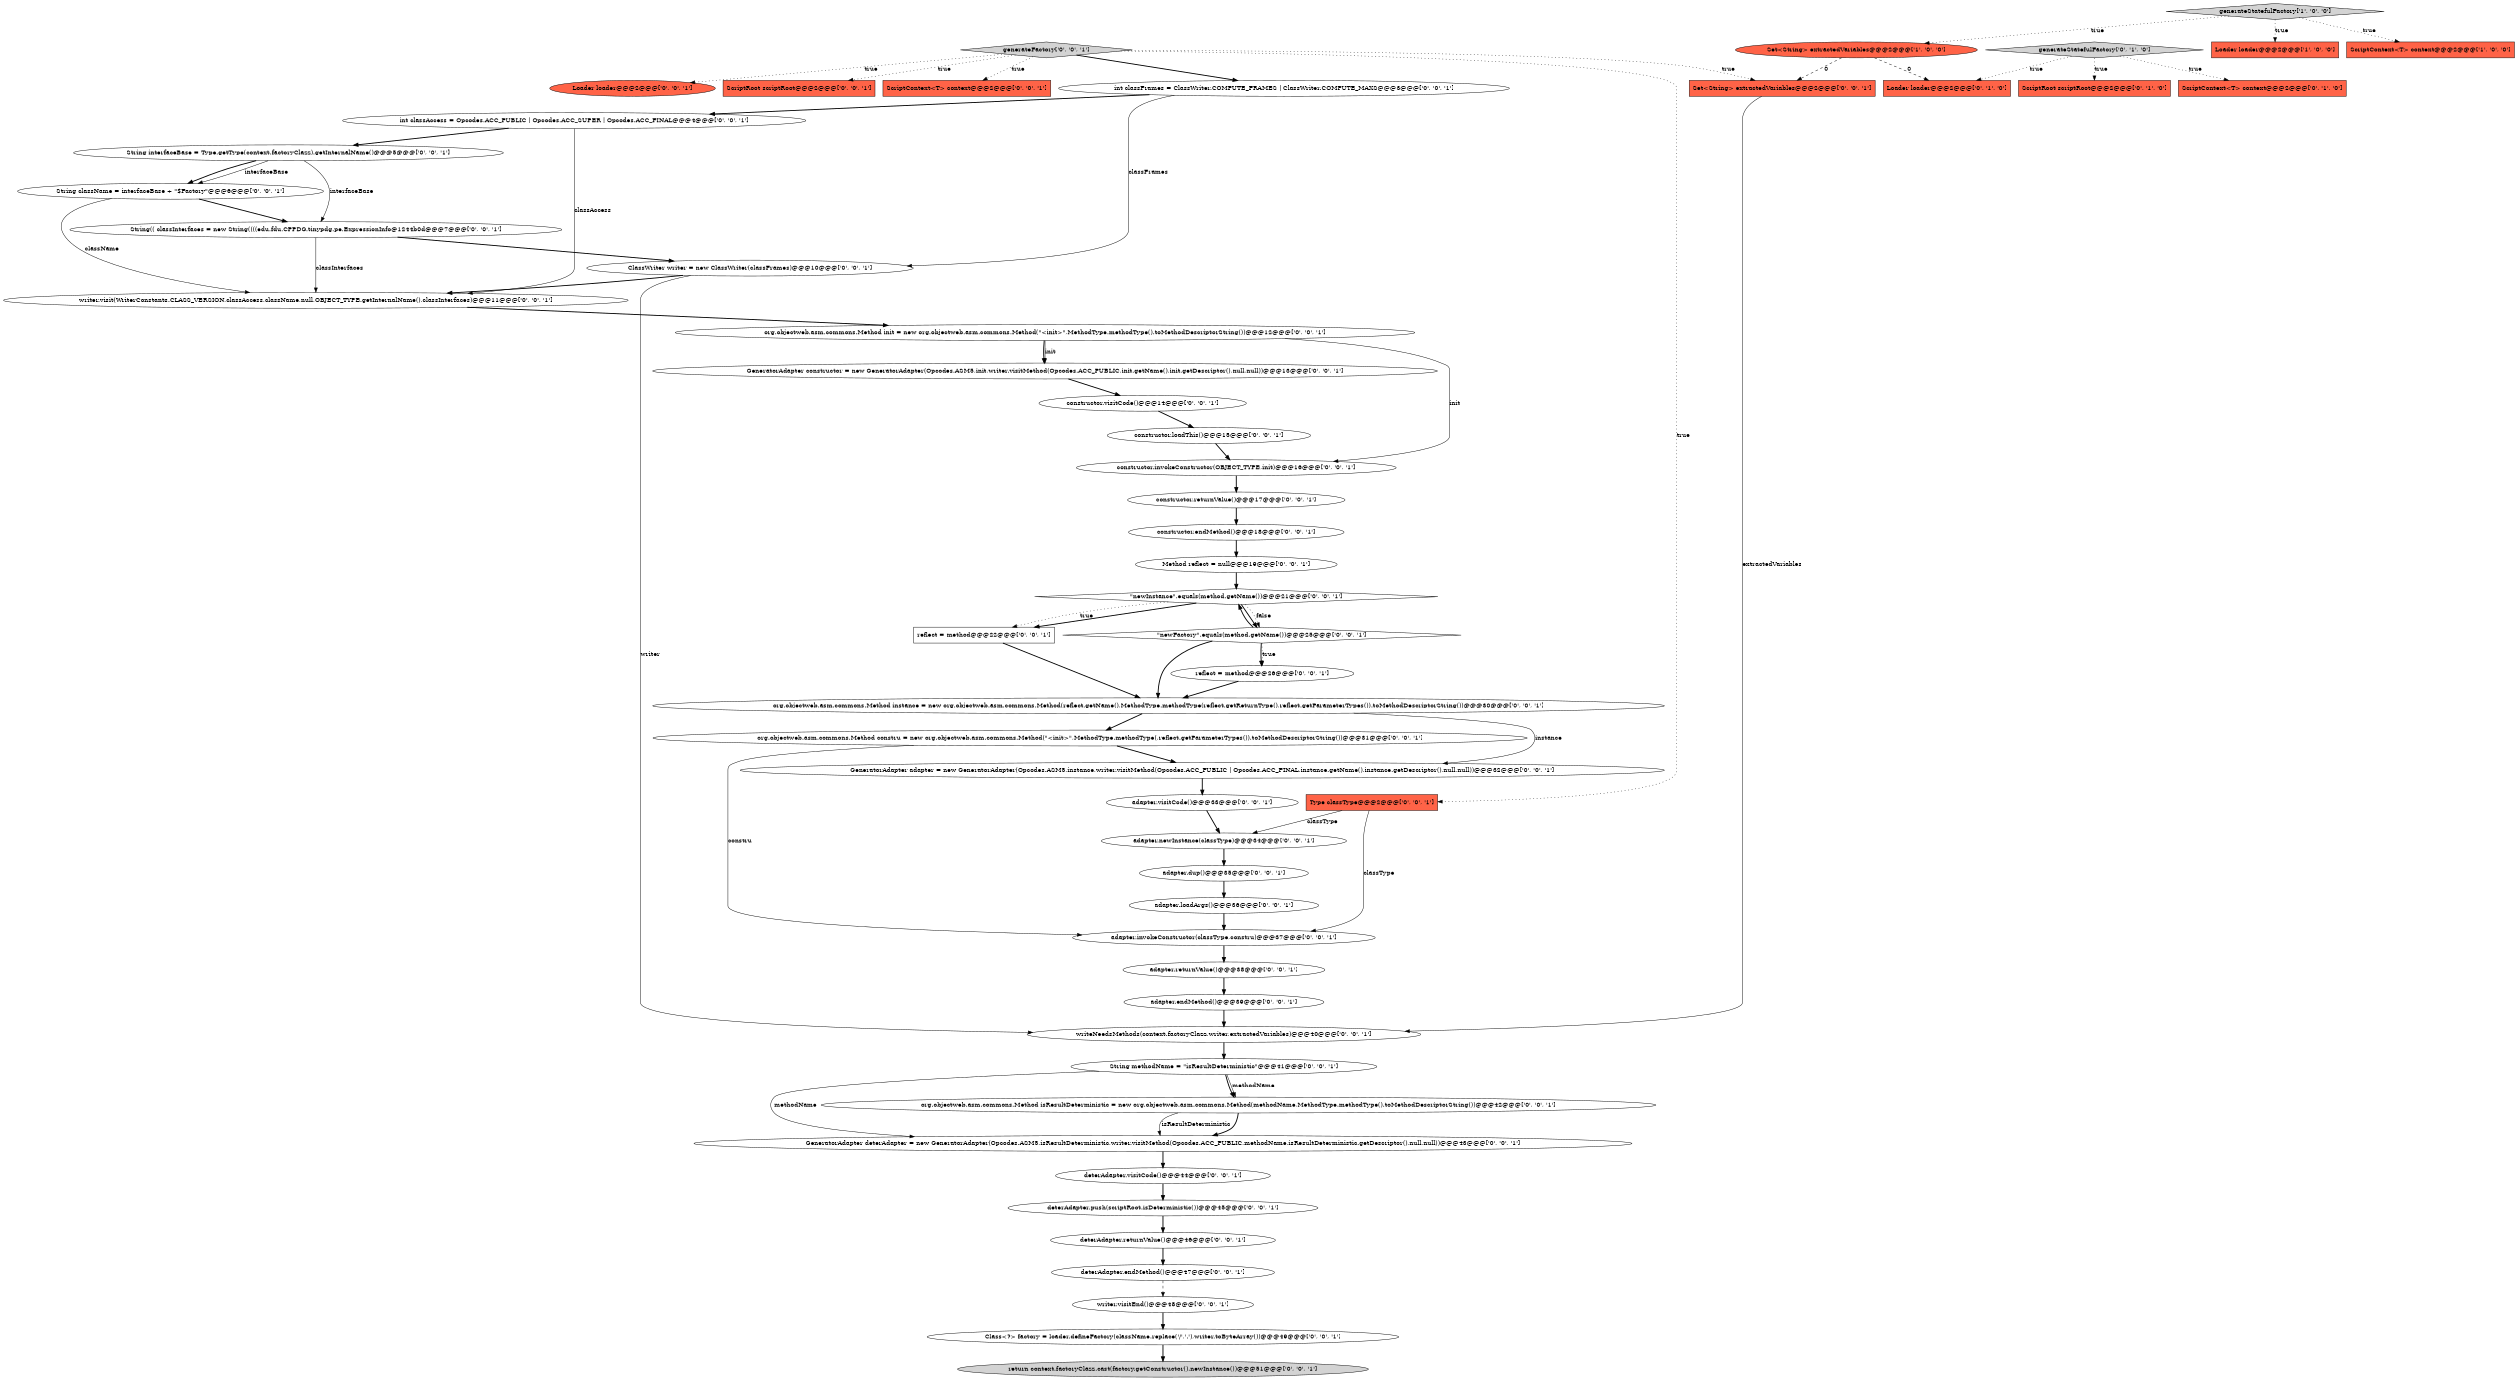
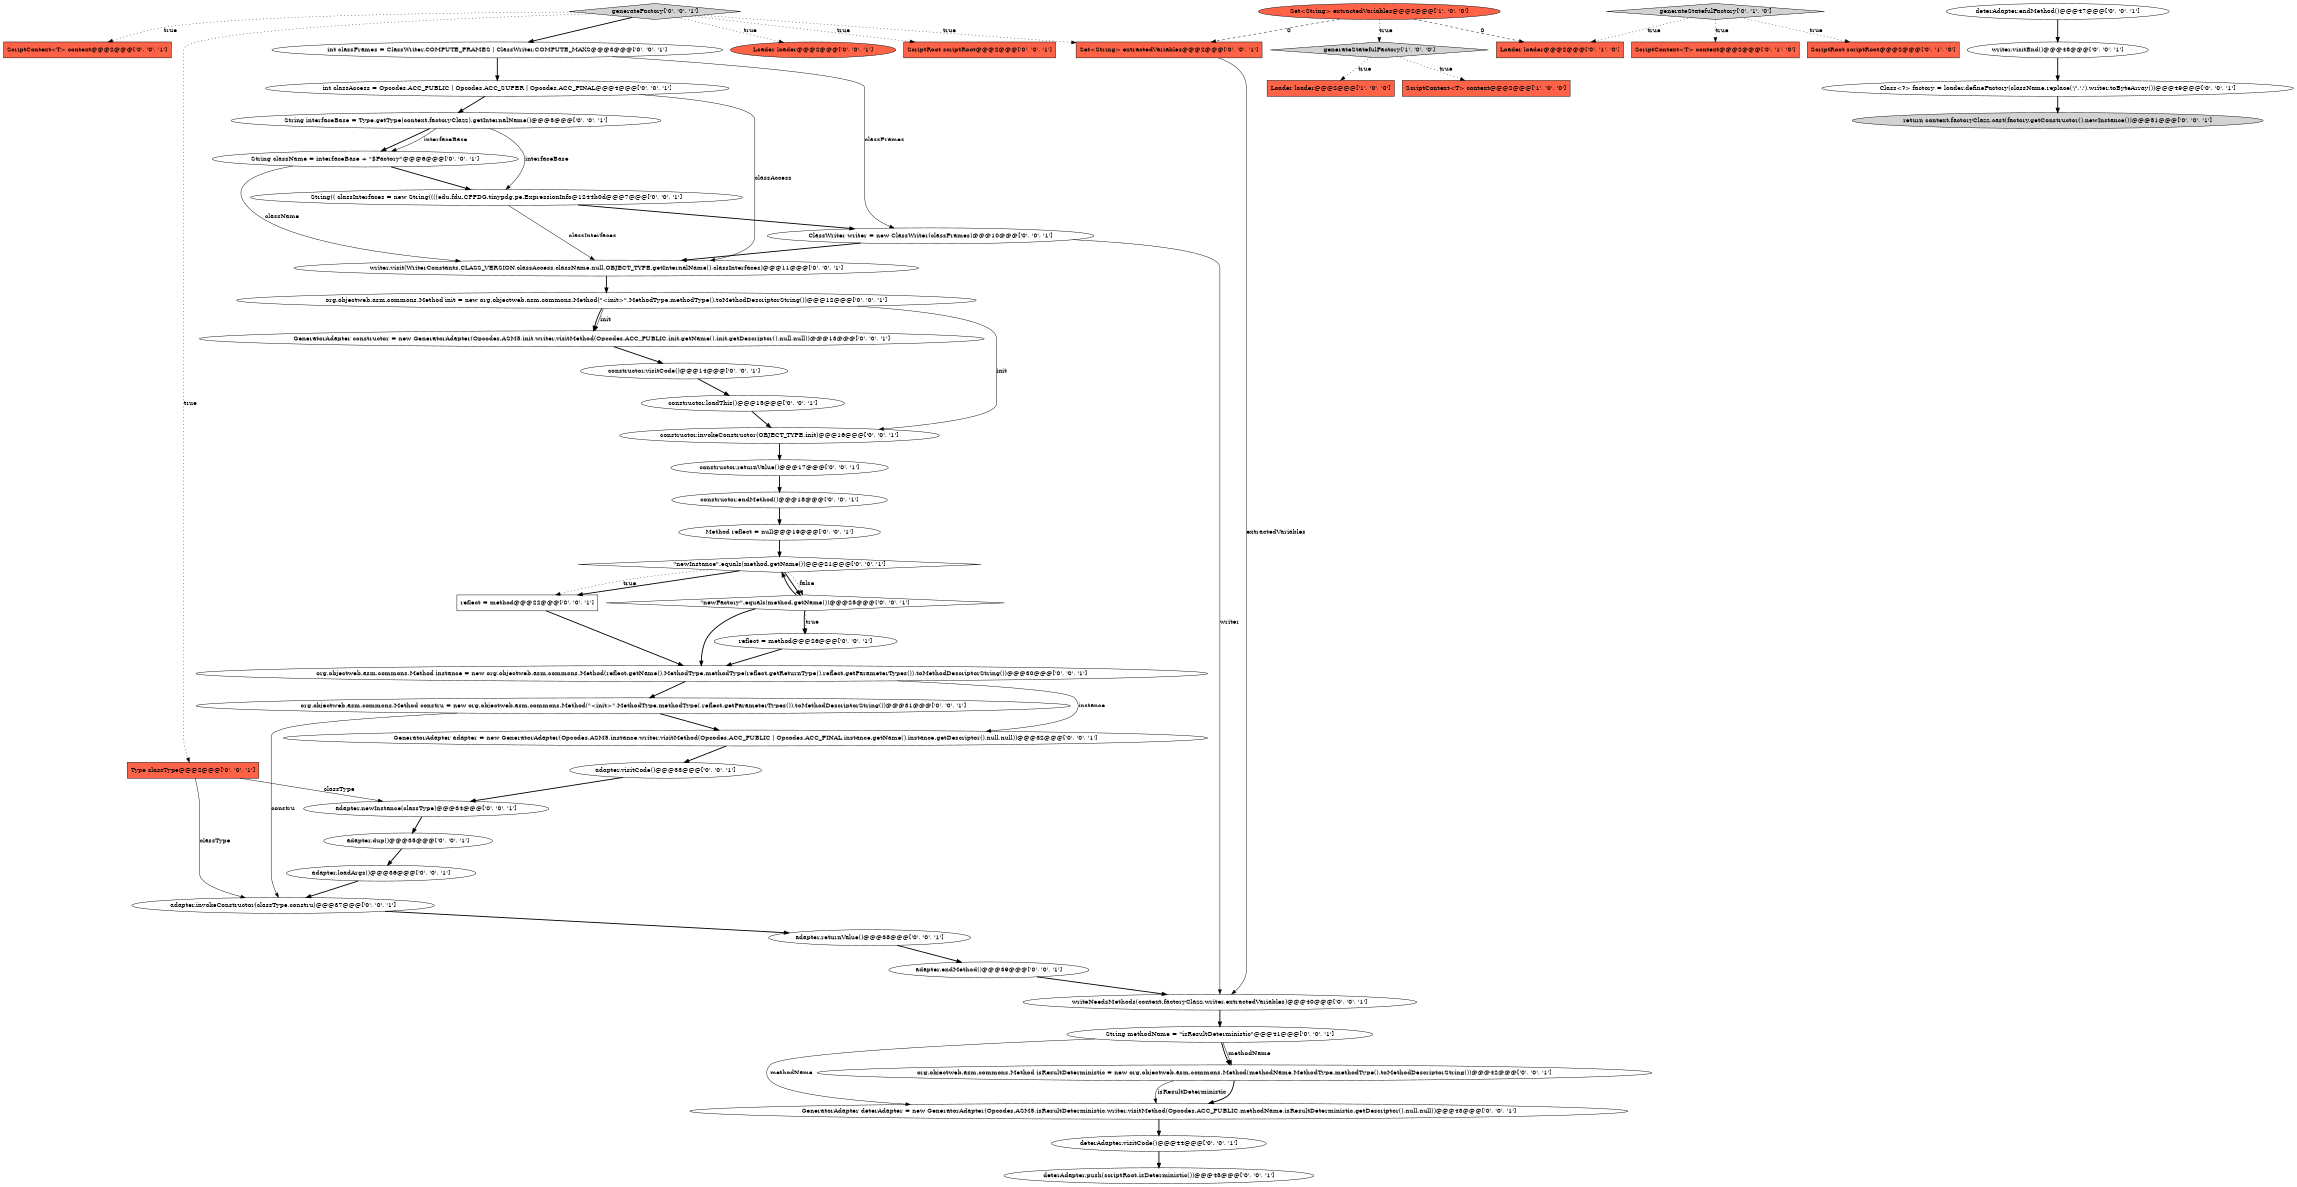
(2079, 30) -> (1379, 28)
(1163, 1240) -> none
(1163, 1286) -> (2058, 28)
